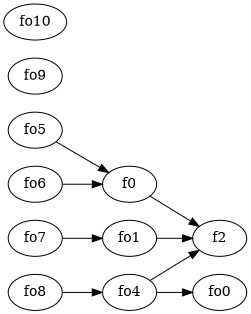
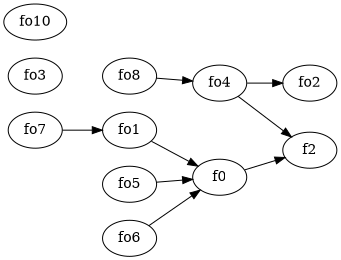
(35, 76) -> (35, 76)
(170, 238) -> (170, 151)
(220, 292) -> (310, 83)
